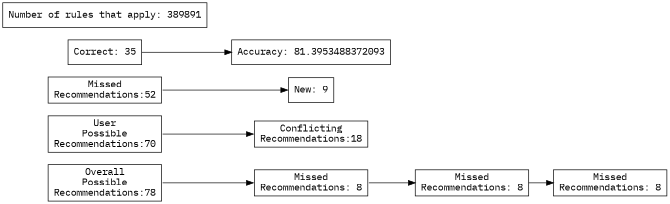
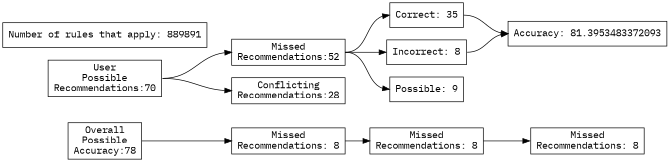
(105, 15) -> (105, 35)
none -> (366, 37)
(311, 52) -> (587, 34)
none -> (427, 52)
none -> (194, 67)
(311, 90) -> (427, 89)
(311, 134) -> (288, 91)
(105, 183) -> (105, 141)
